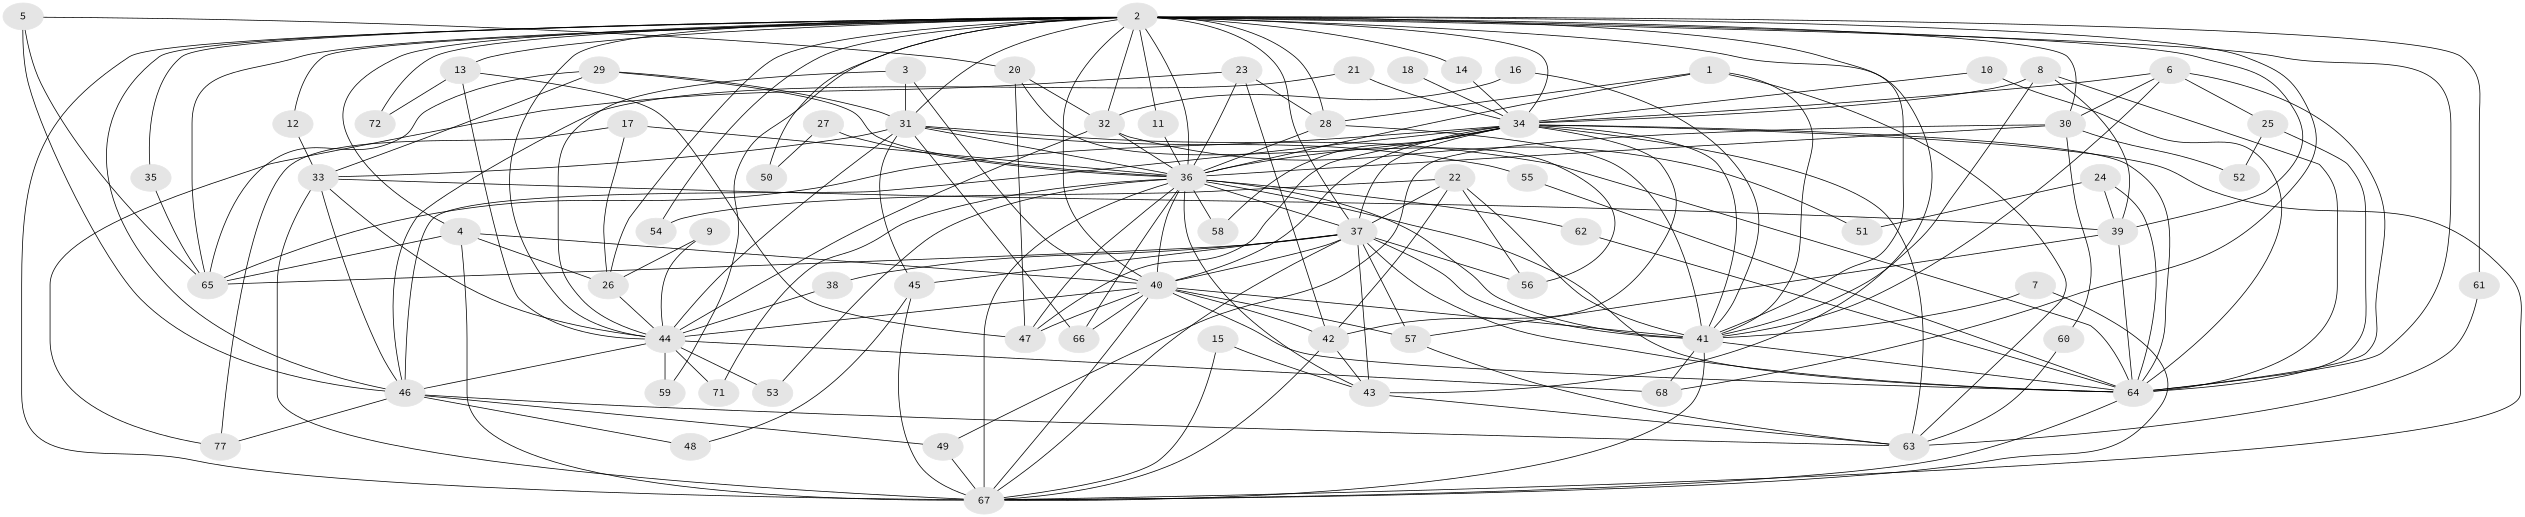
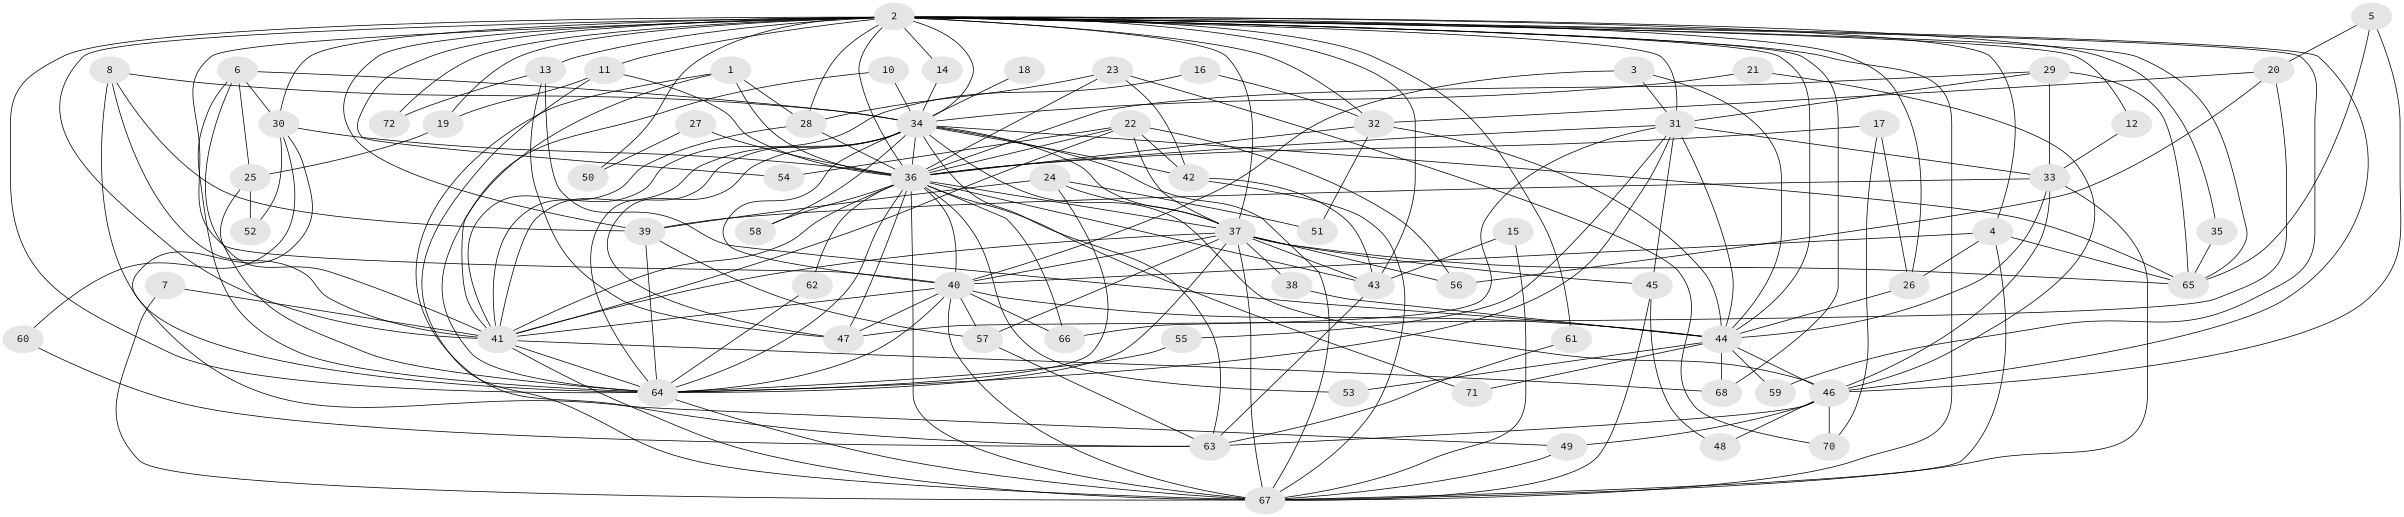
none -> (443, 124)
none -> (1021, 151)
none -> (1143, 205)
(710, 232) -> none
(1251, 311) -> none
(220, 447) -> (1829, 447)
none -> (662, 451)
